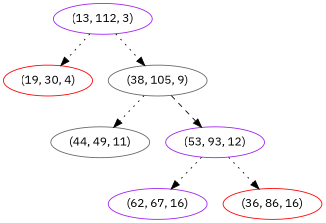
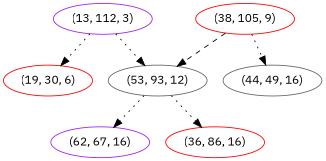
(127, 47) -> (127, 47)
(48, 81) -> (48, 81)
(158, 81) -> (245, 19)
(100, 142) -> (273, 81)
(215, 142) -> (158, 81)
